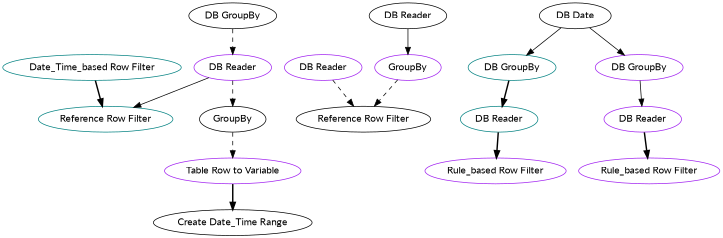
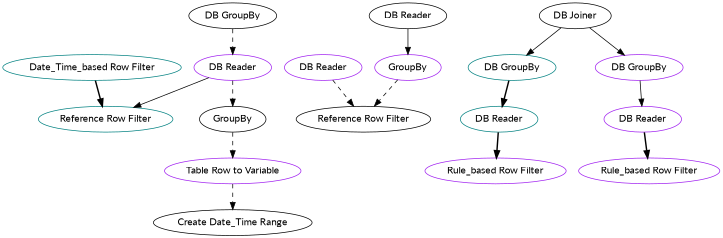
(575, 16) -> (575, 16)
(233, 193) -> (233, 193)
